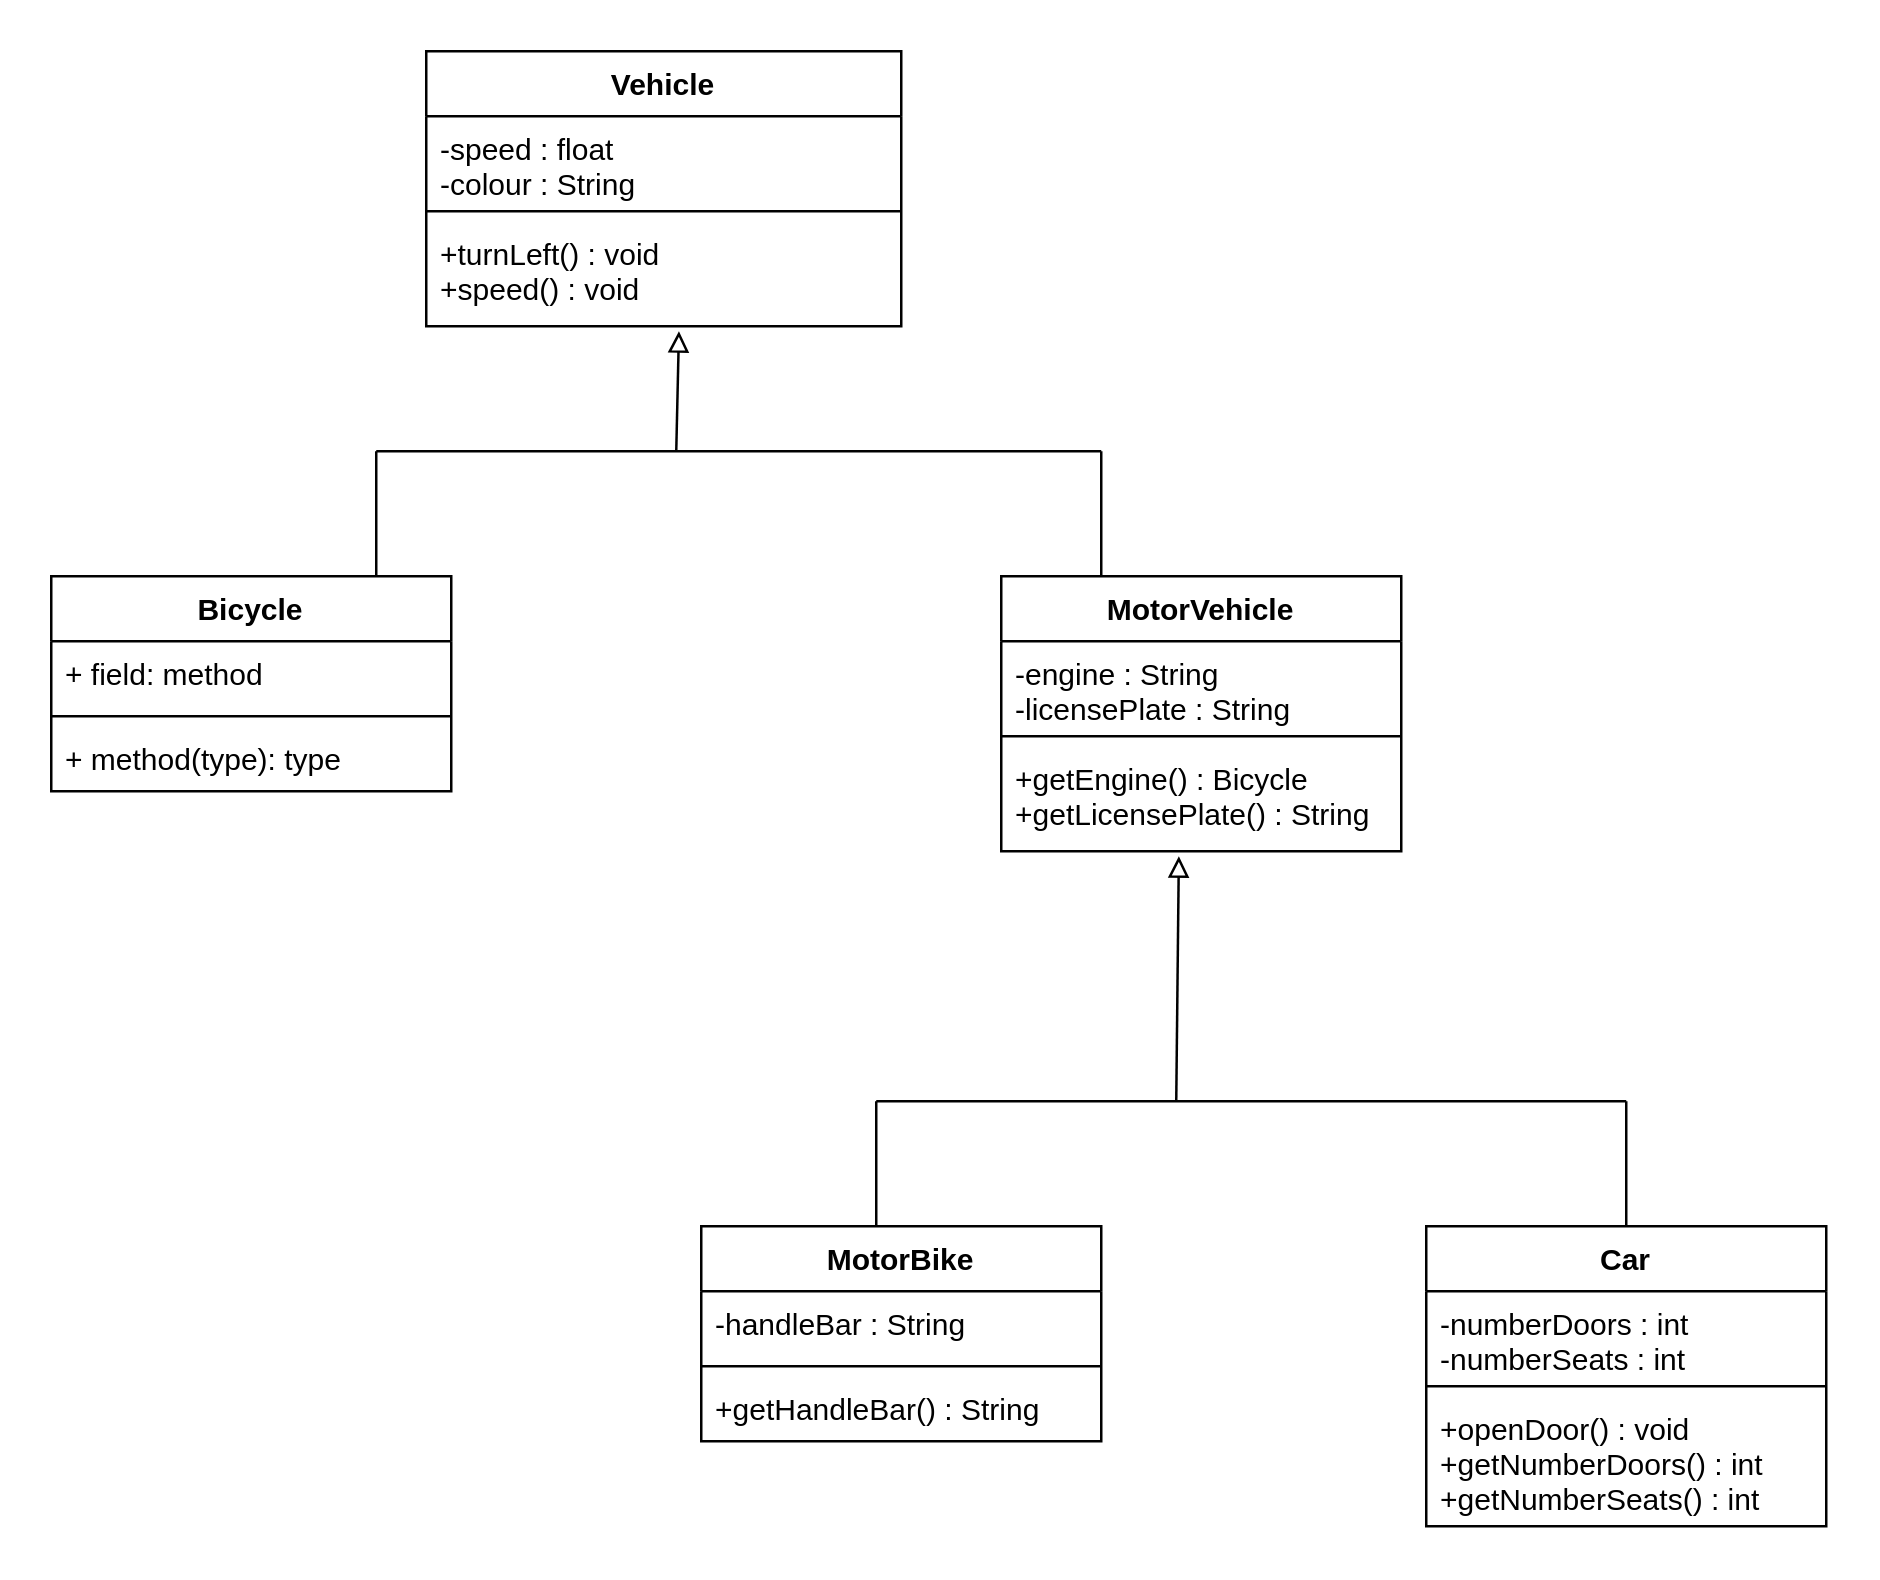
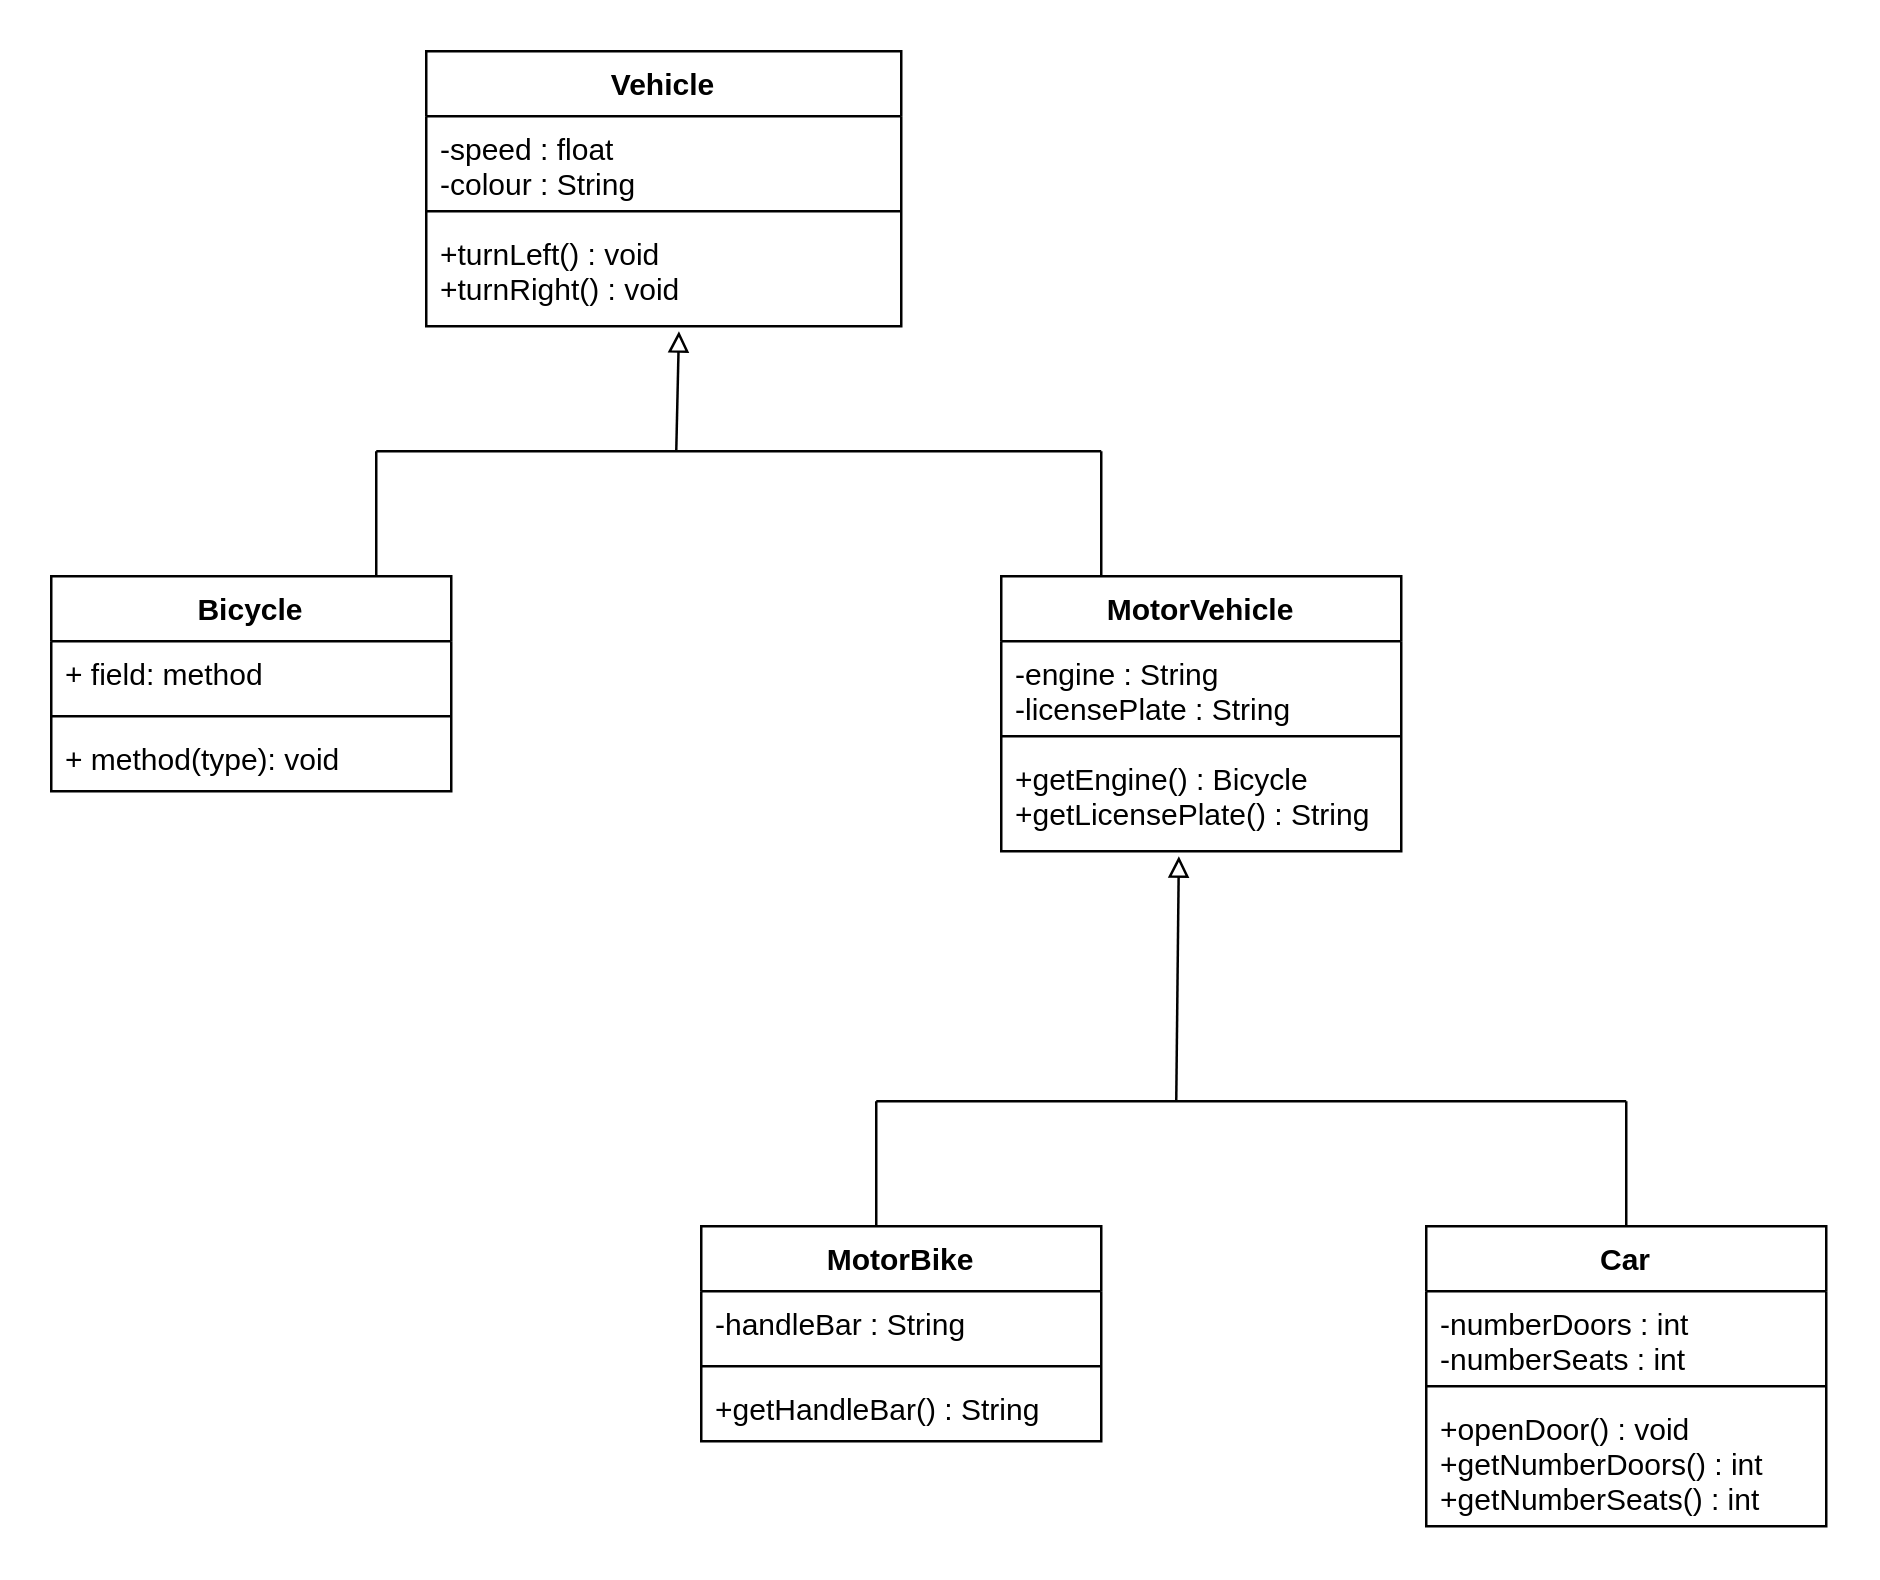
(576, 255) -> (576, 255)
(221, 760) -> (217, 760)
